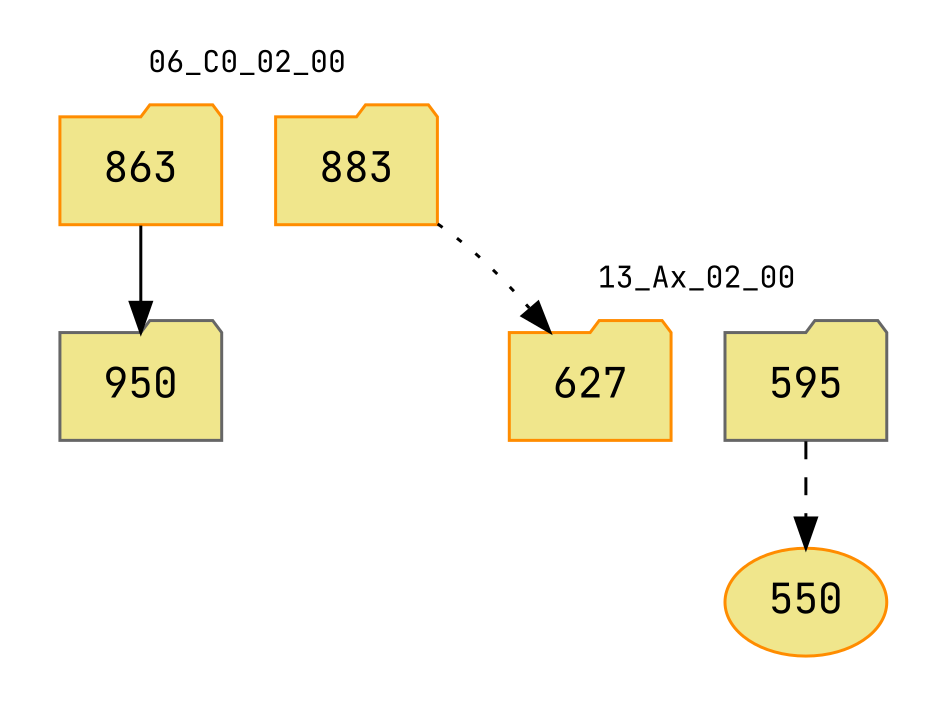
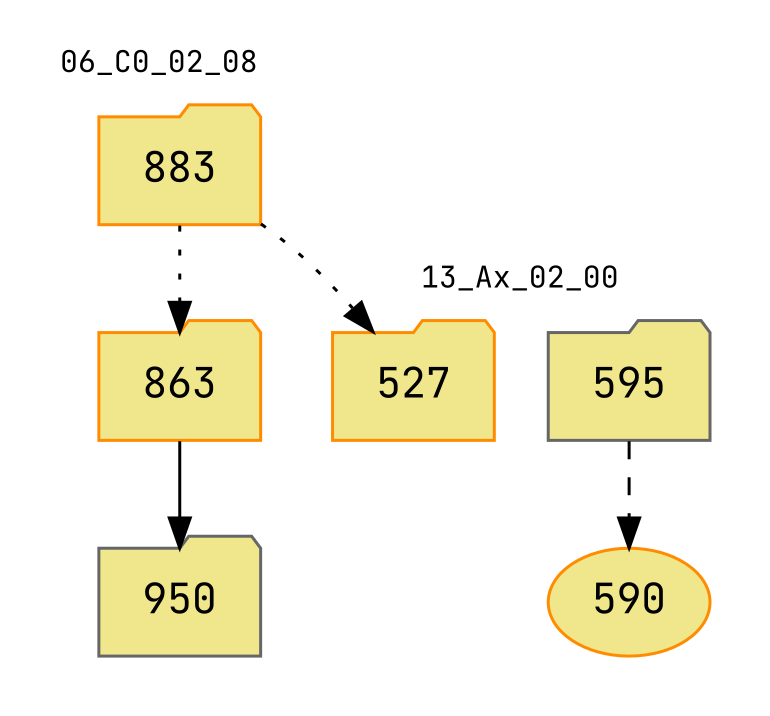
(249, 64) -> (160, 64)
none -> (180, 264)
(590, 386) -> (413, 386)
(806, 602) -> (629, 602)
